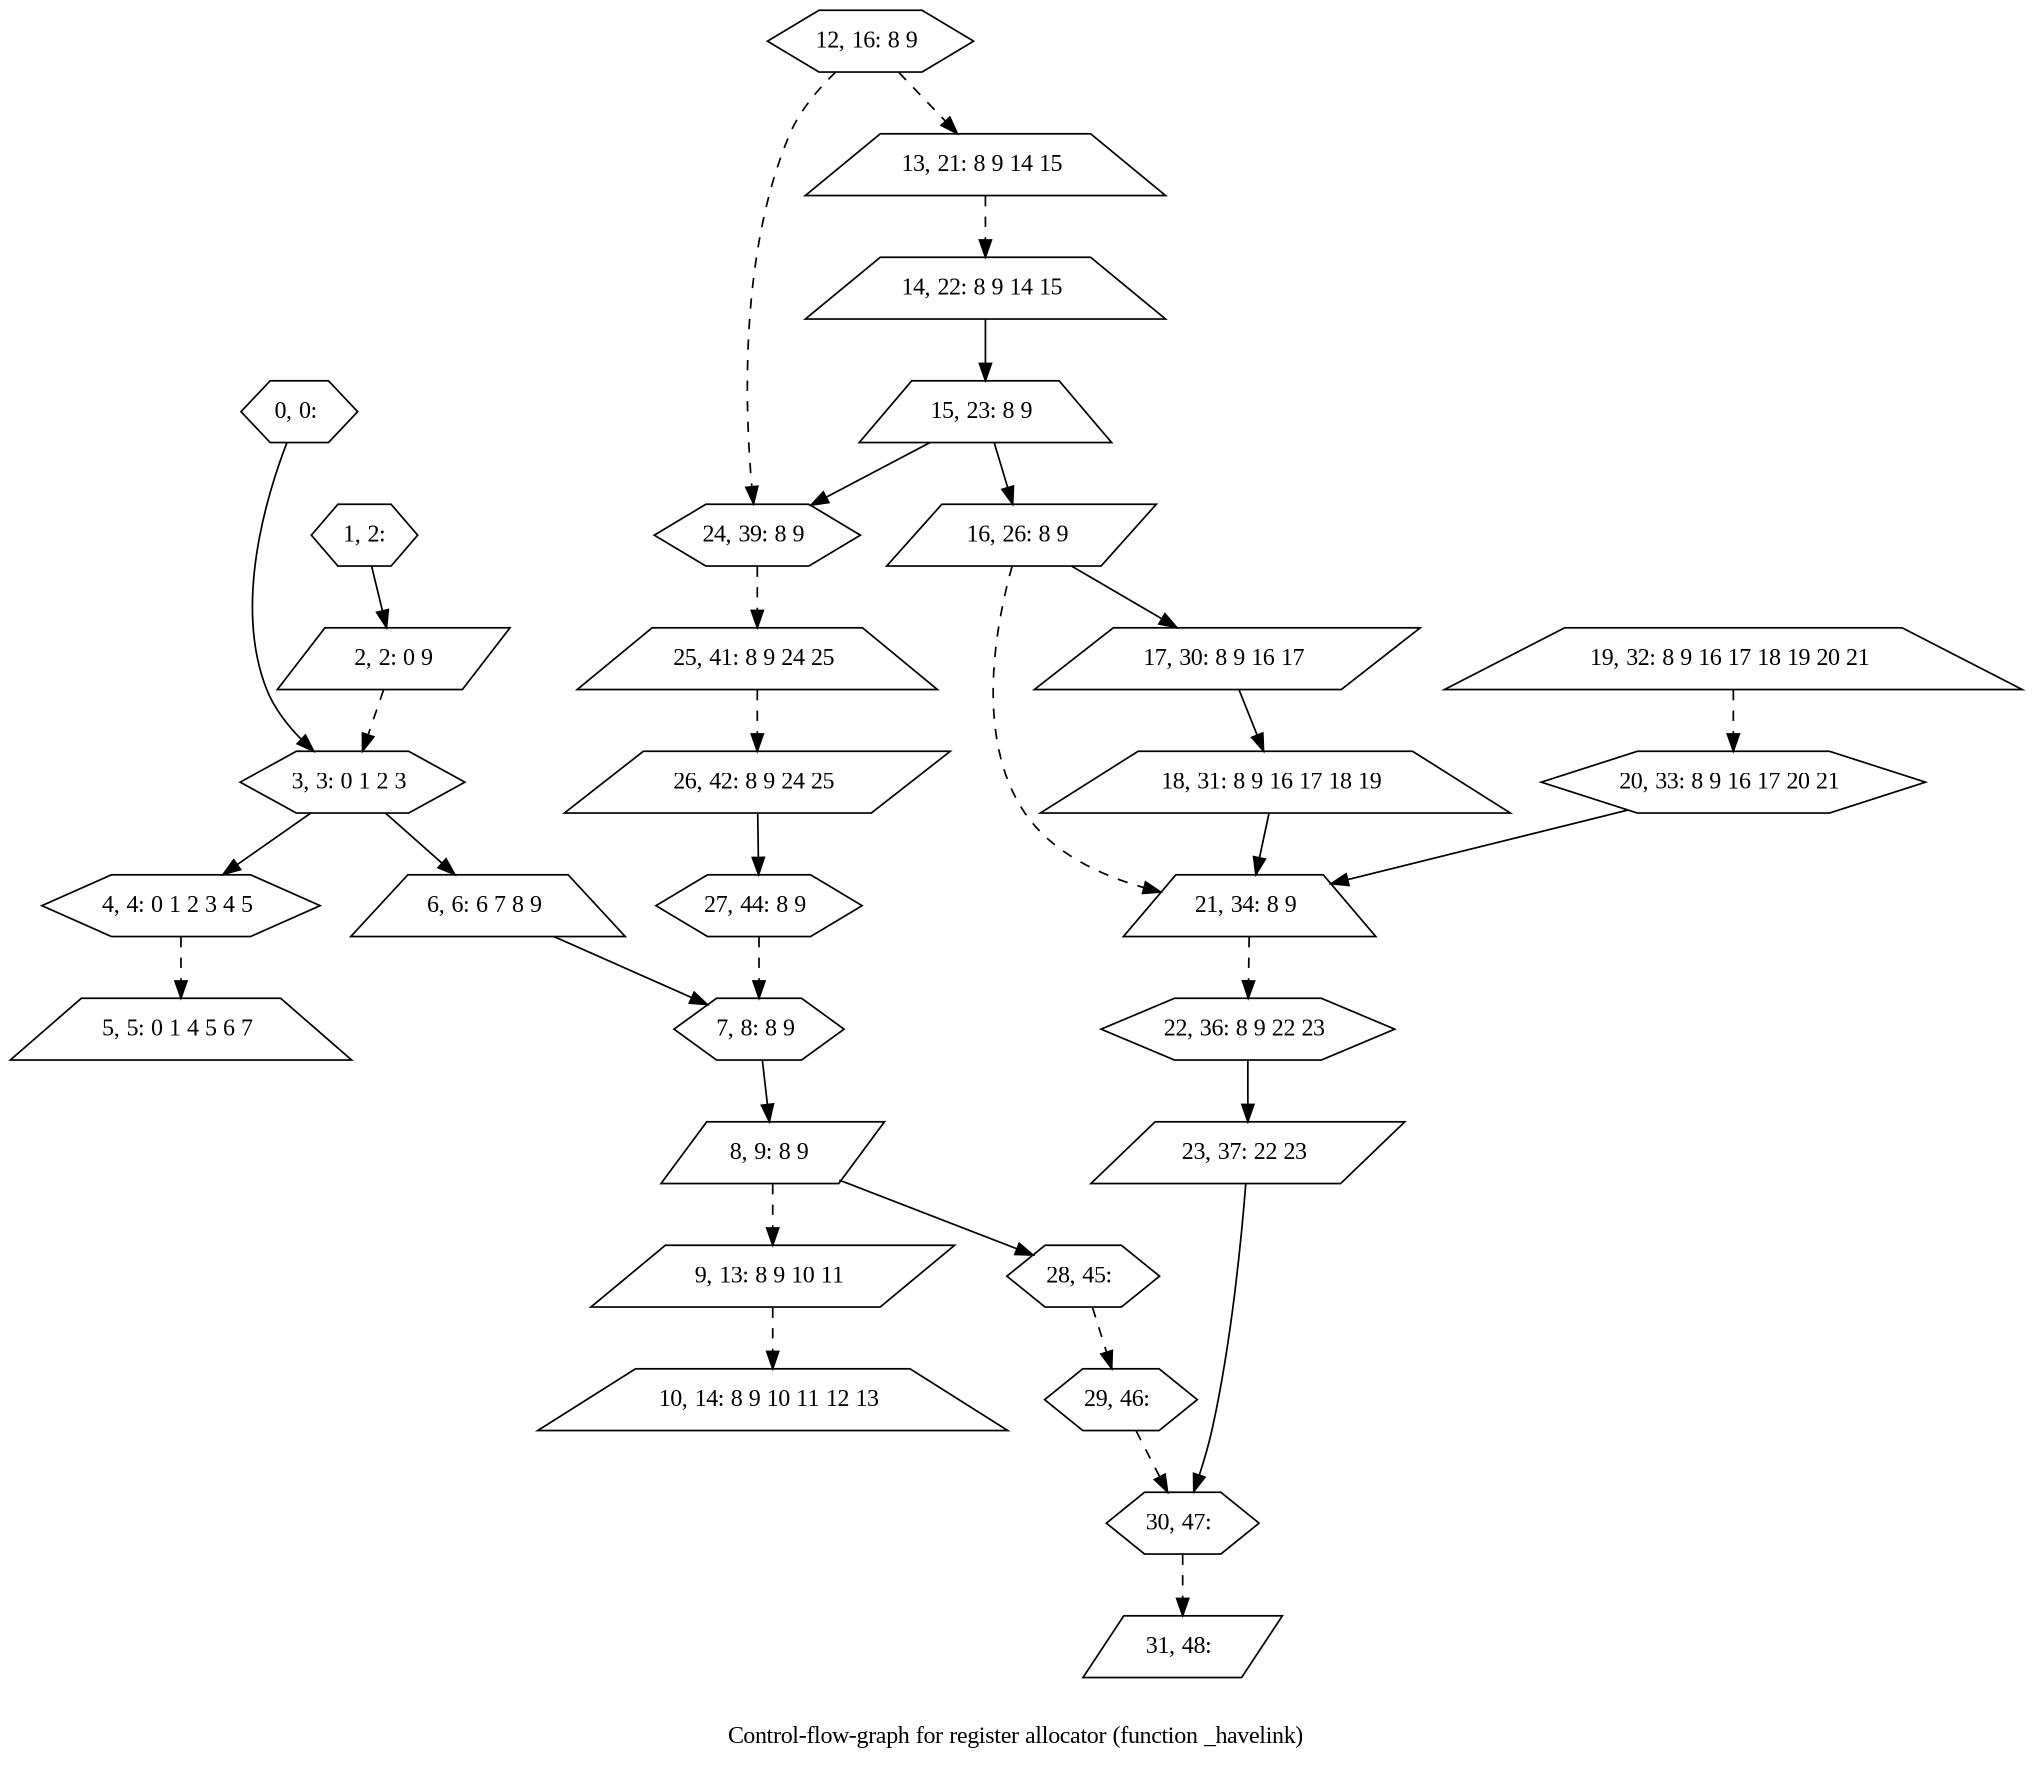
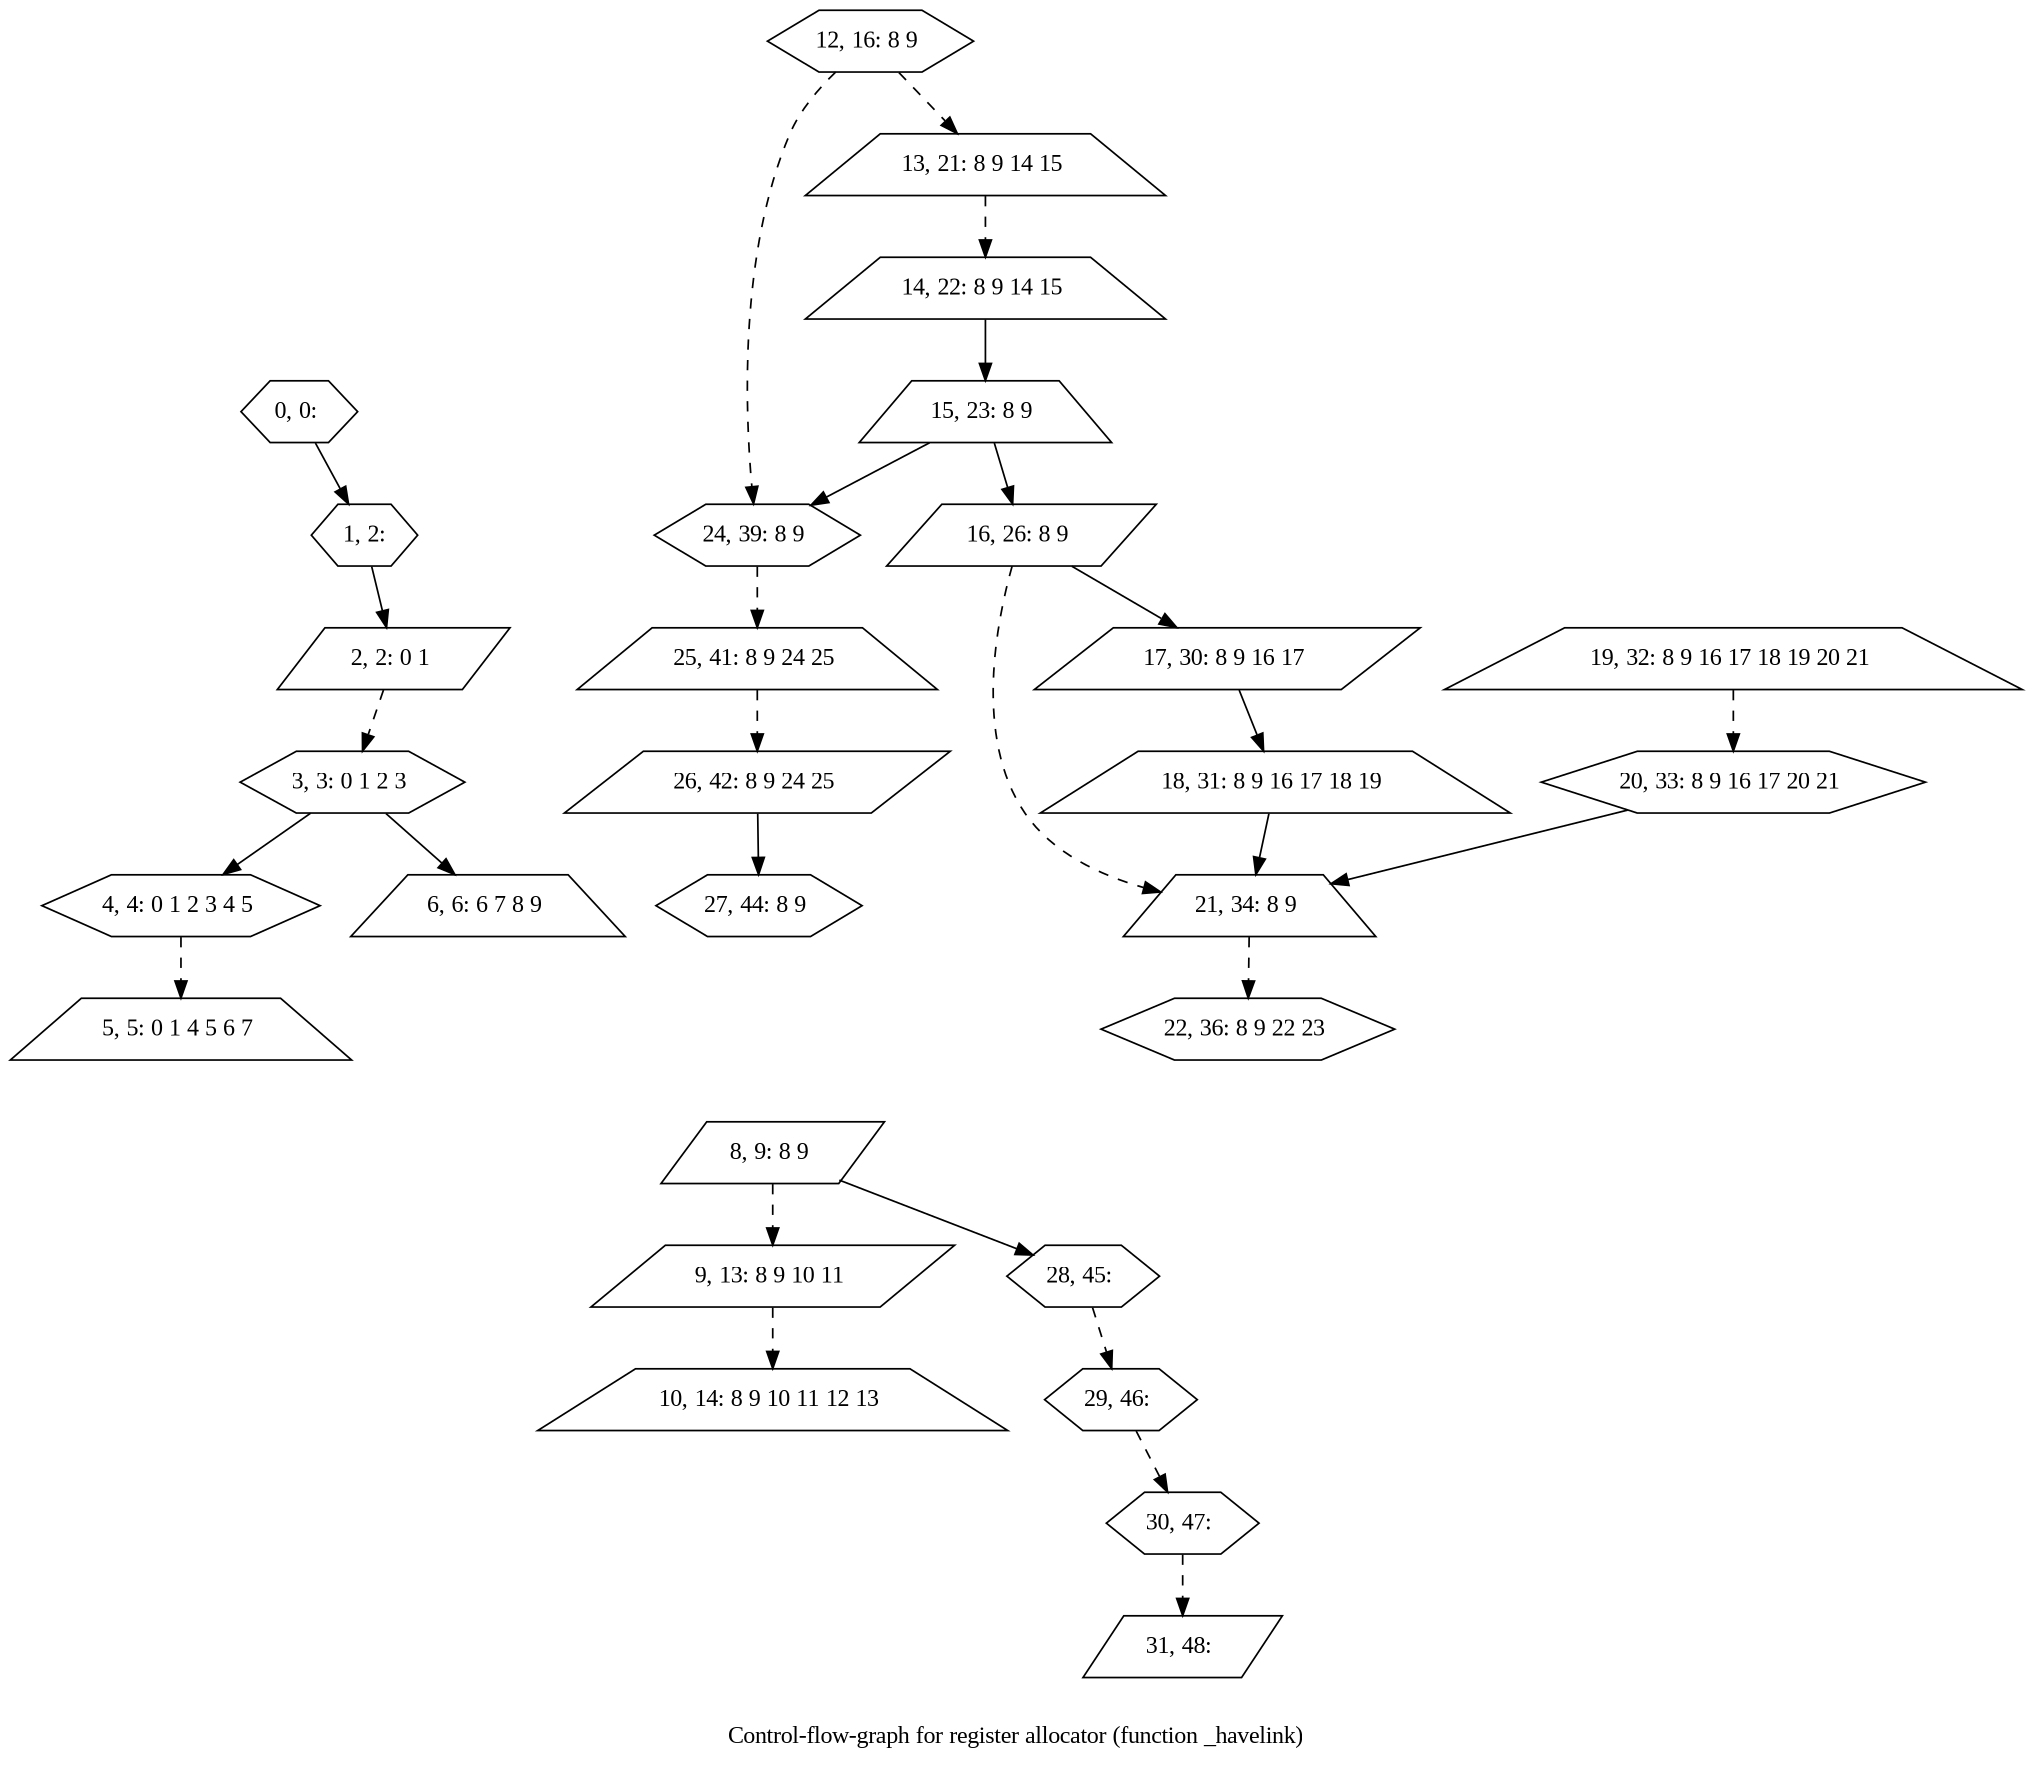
(253, 595) -> (328, 466)
(394, 659) -> (394, 659)
(759, 1029) -> none
(1248, 1153) -> none
